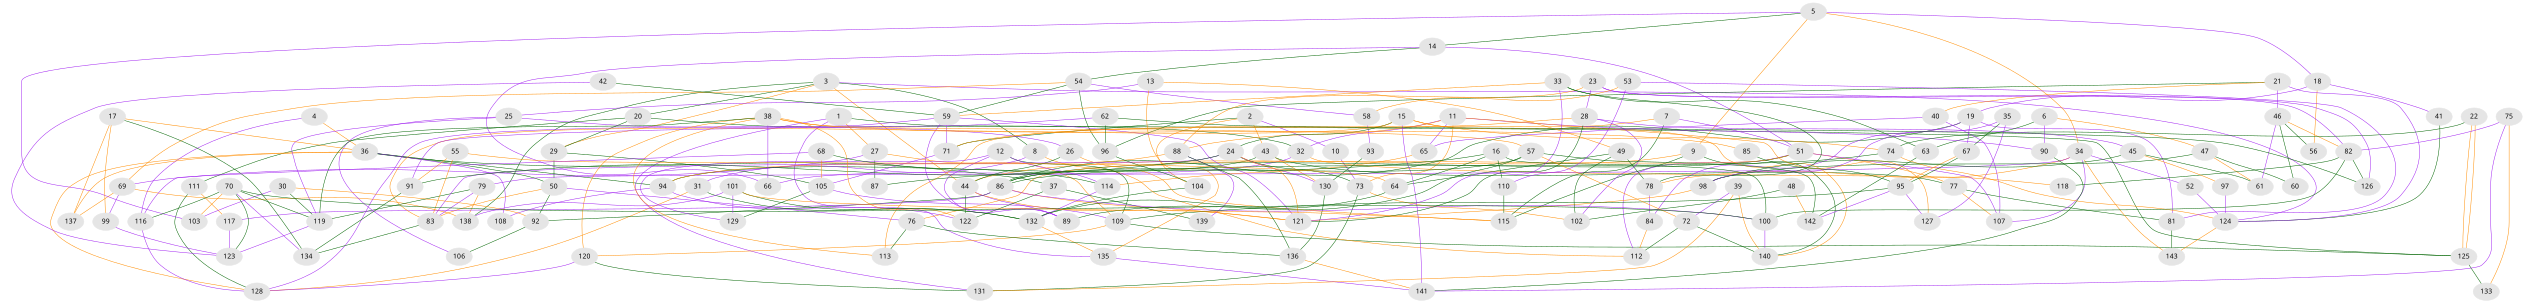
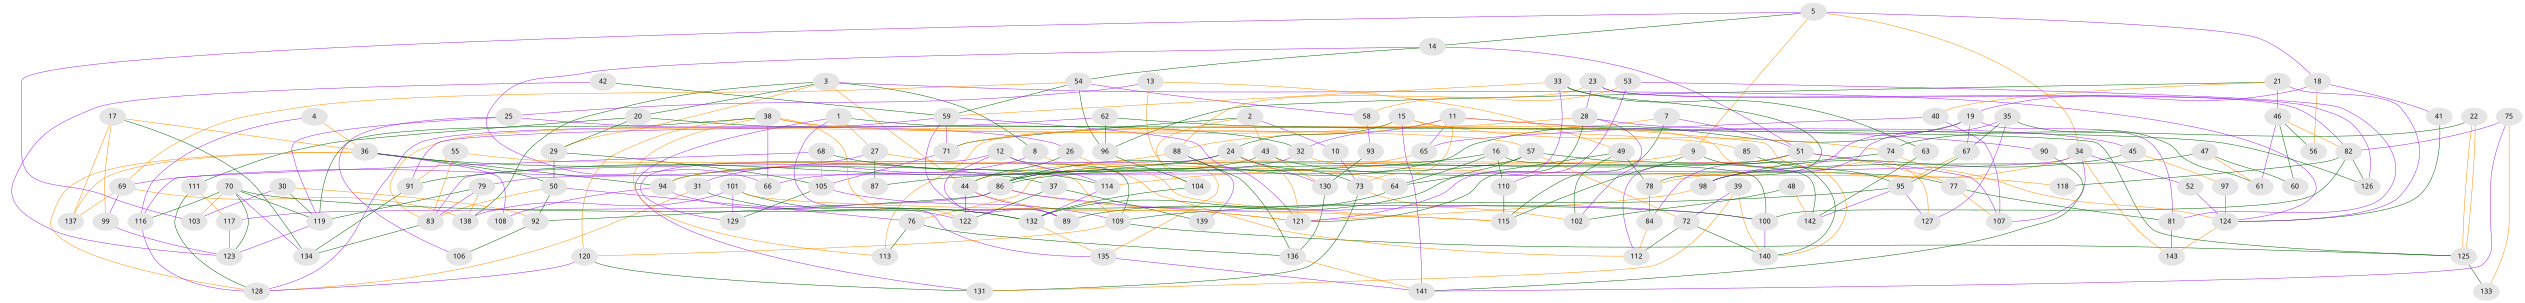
(2044, 117) -> none
(2198, 167) -> (2162, 141)
